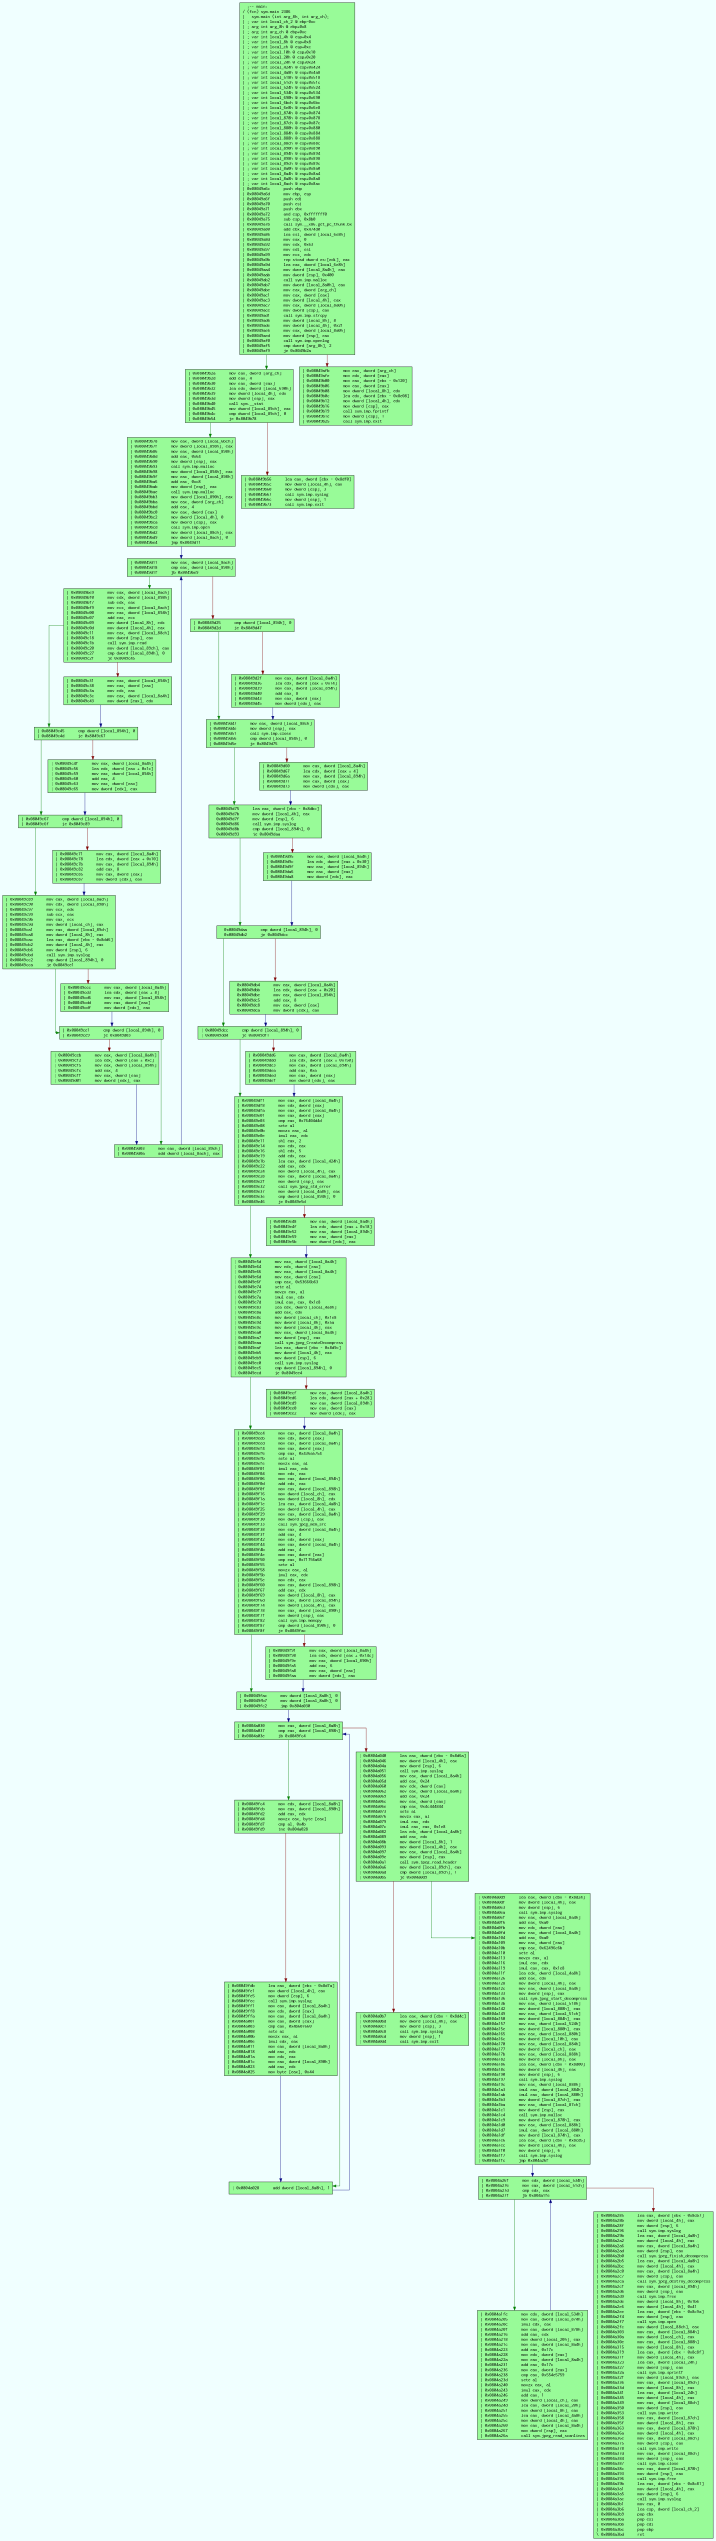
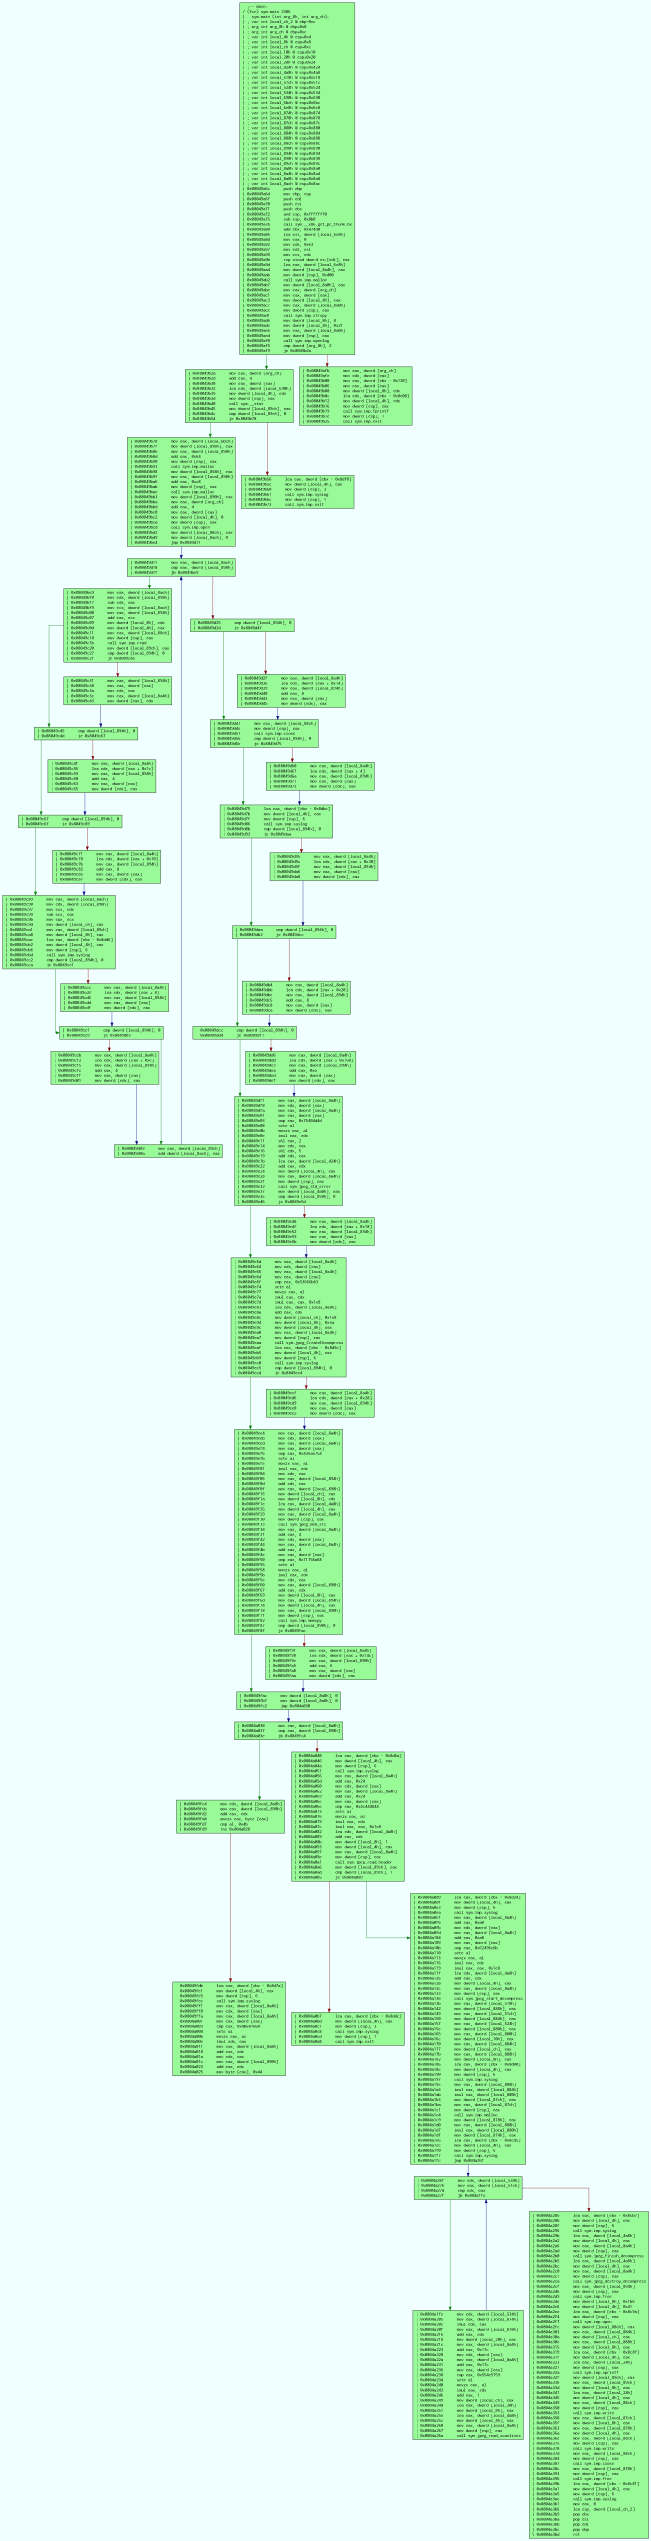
(281, 2188) -> none
